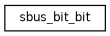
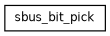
(55, 18) -> (55, 18)
